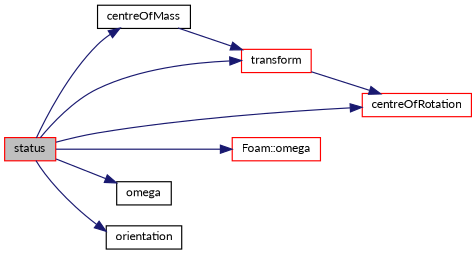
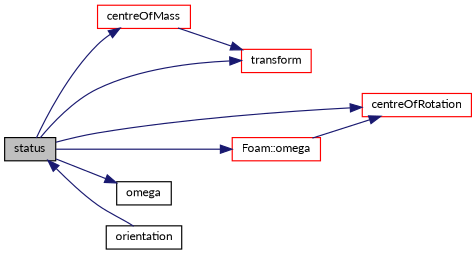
(144, 17) -> (144, 17)
(340, 81) -> (341, 129)
(30, 149) -> (30, 149)
(64, 195) -> (92, 201)
